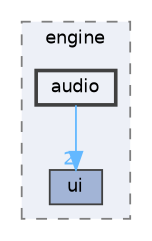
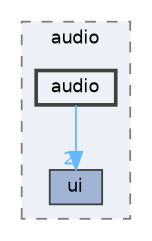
(76, 39) -> (76, 39)
